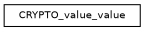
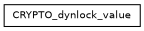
(72, 16) -> (72, 16)
